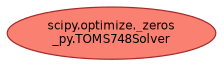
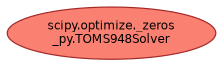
(112, 33) -> (112, 33)
